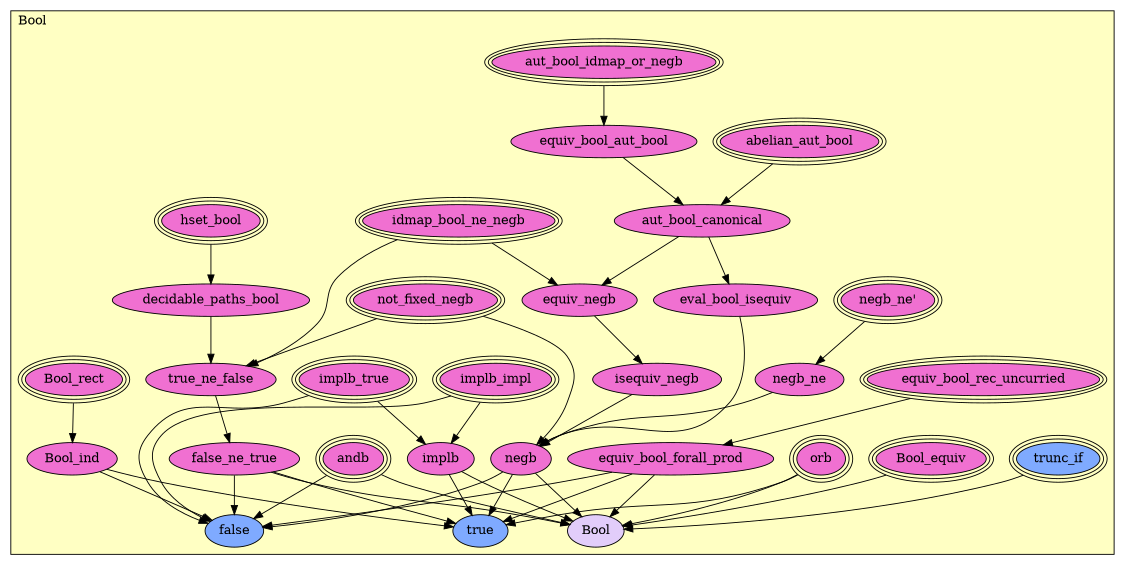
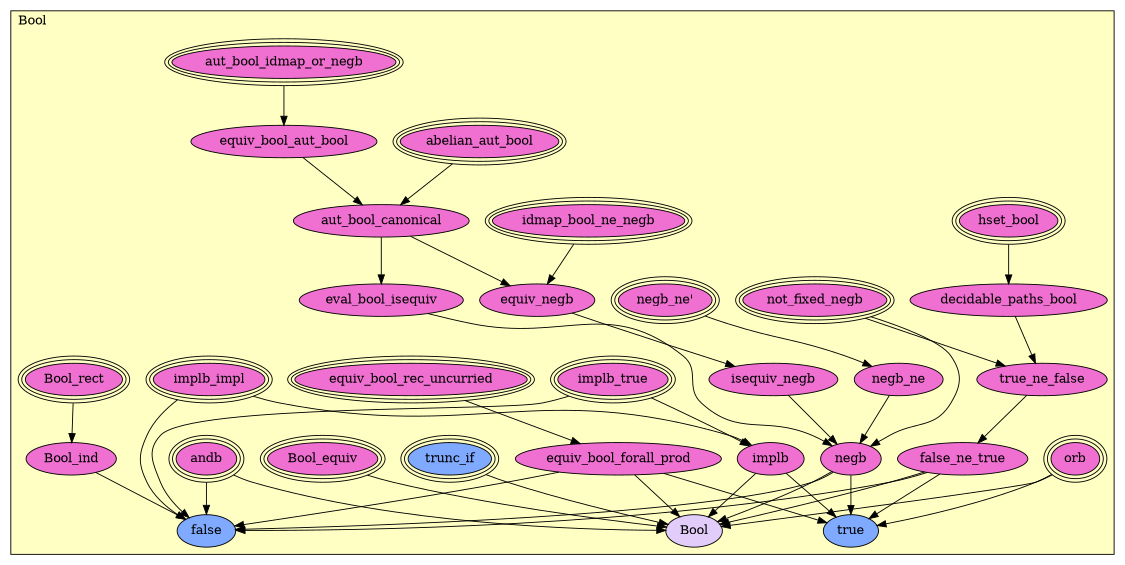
(327, 301) -> none
(266, 501) -> none
